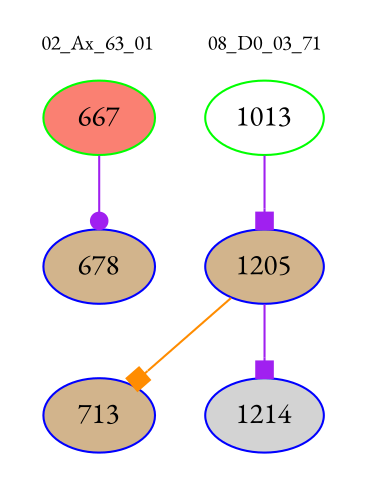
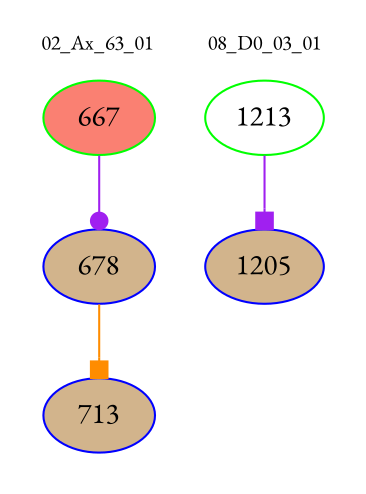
(265, 44) -> (265, 44)
(265, 118) -> (265, 118)
(202, 323) -> (99, 331)
(265, 415) -> none
